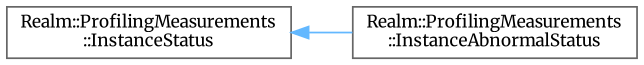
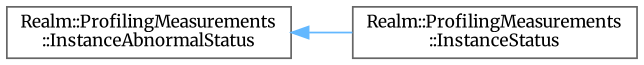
(331, 33) -> (331, 33)
